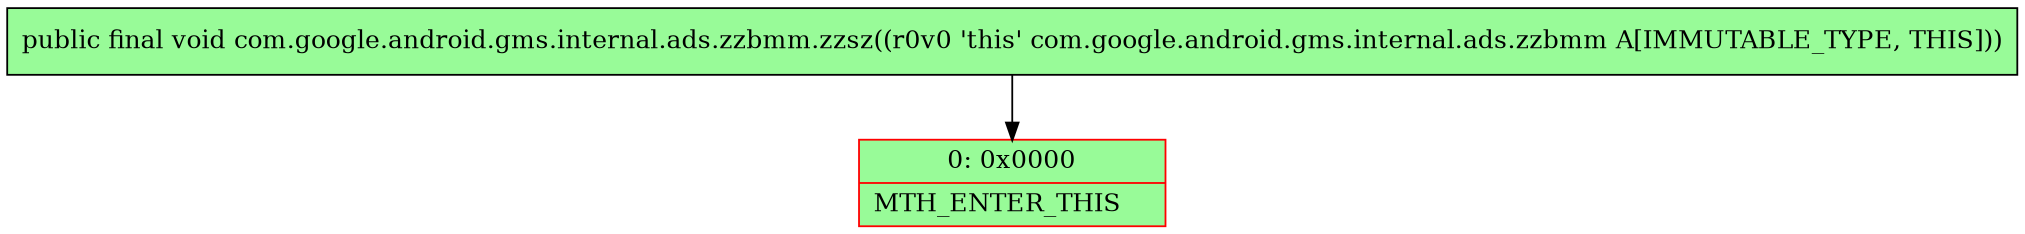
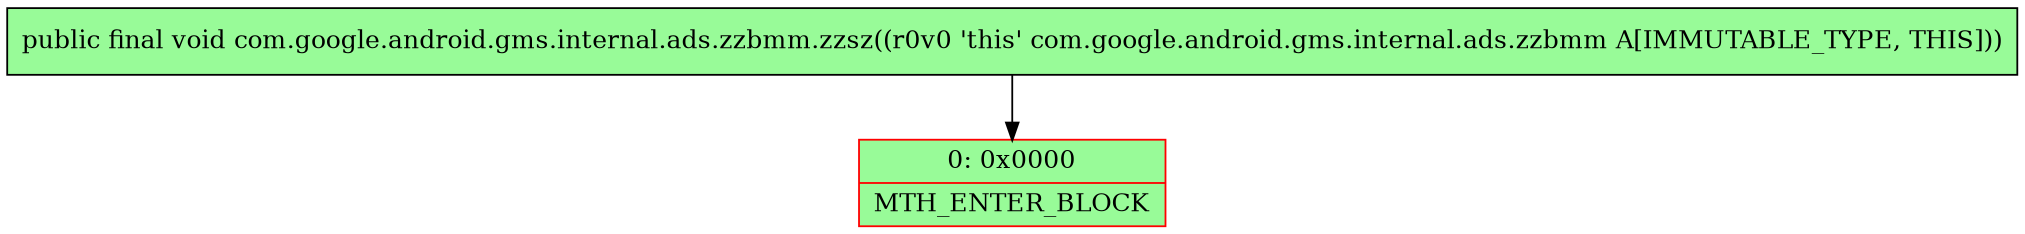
(998, 204) -> (1012, 204)
